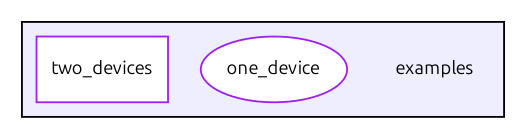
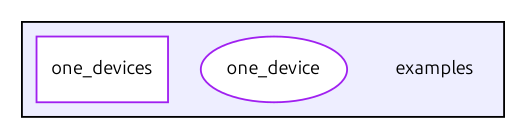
(102, 69) -> (102, 69)
